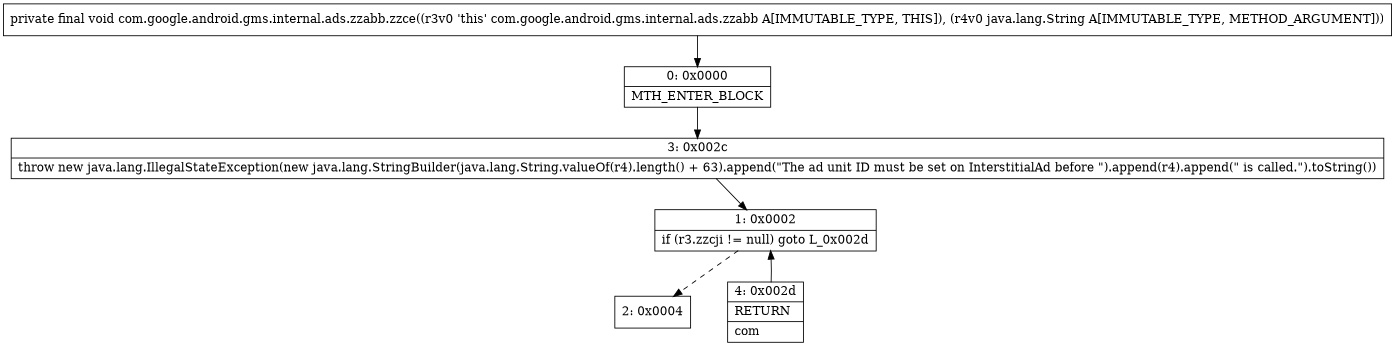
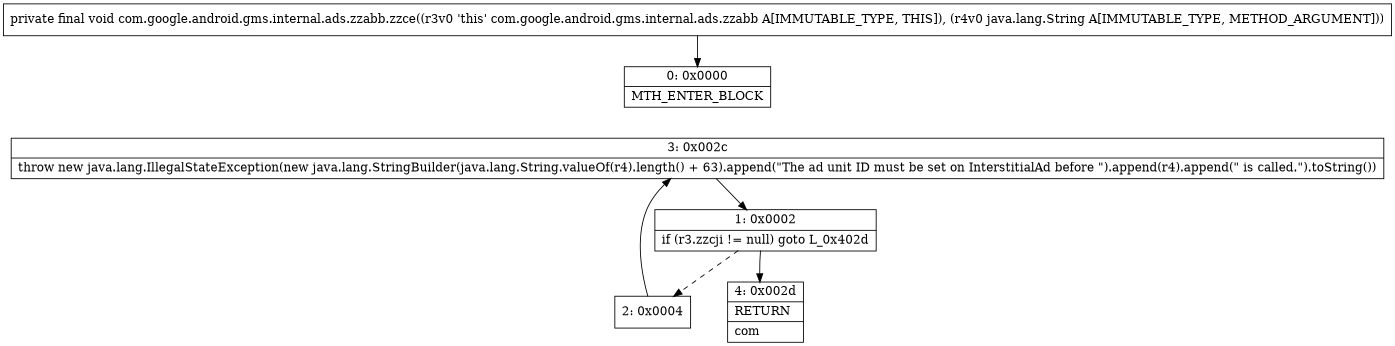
(698, 118) -> (641, 238)
(766, 240) -> (766, 240)
(771, 271) -> (760, 262)
